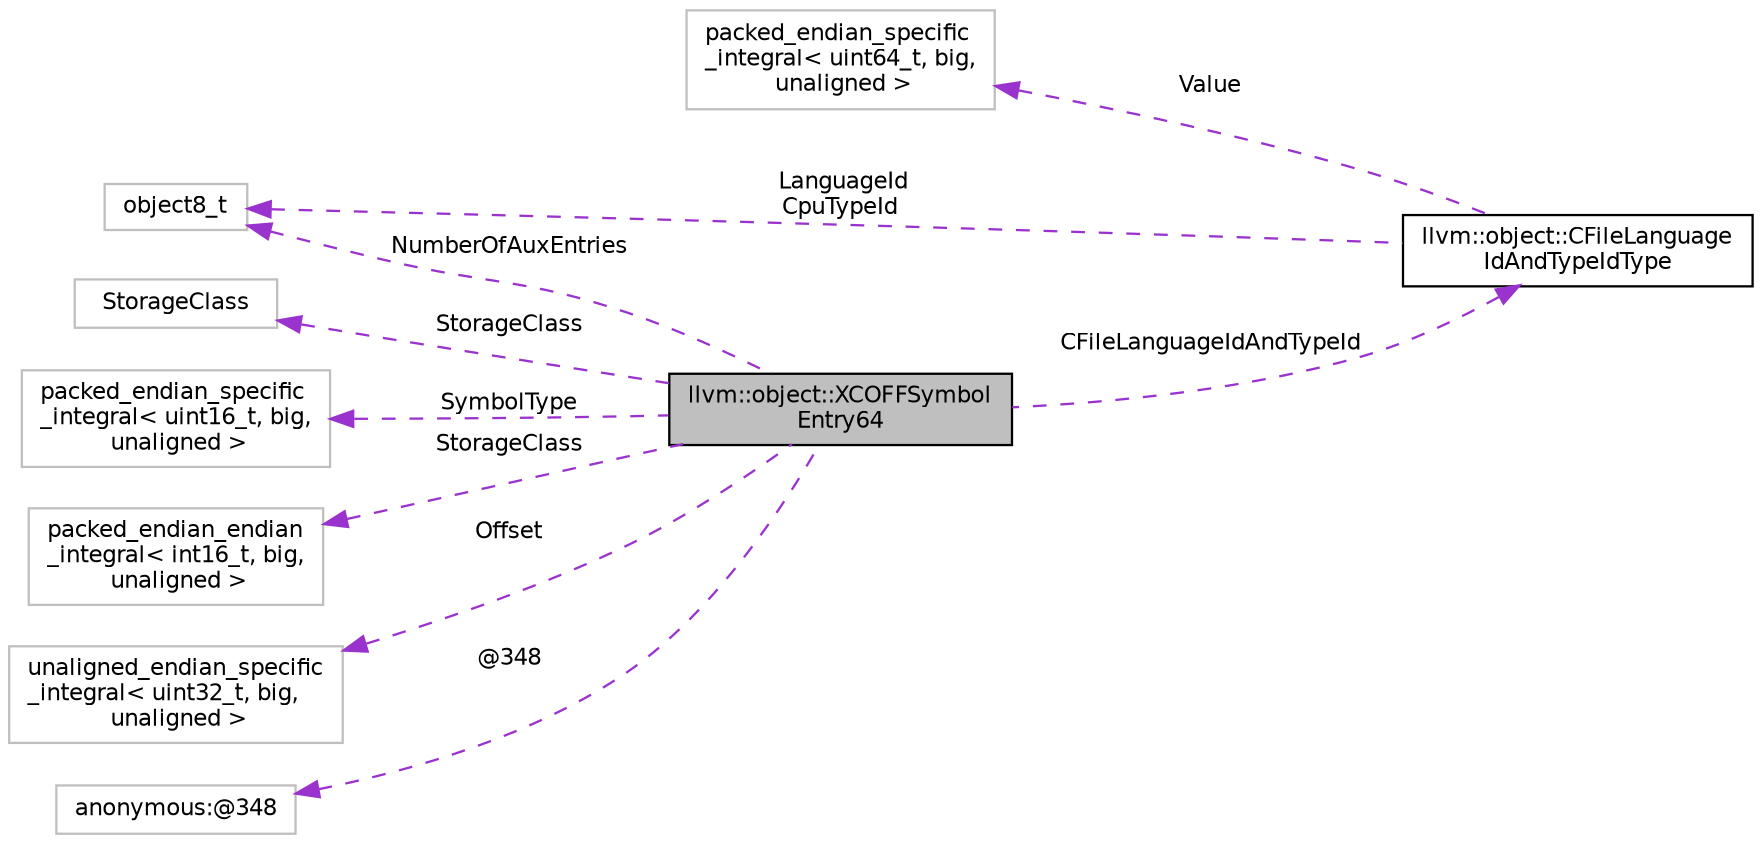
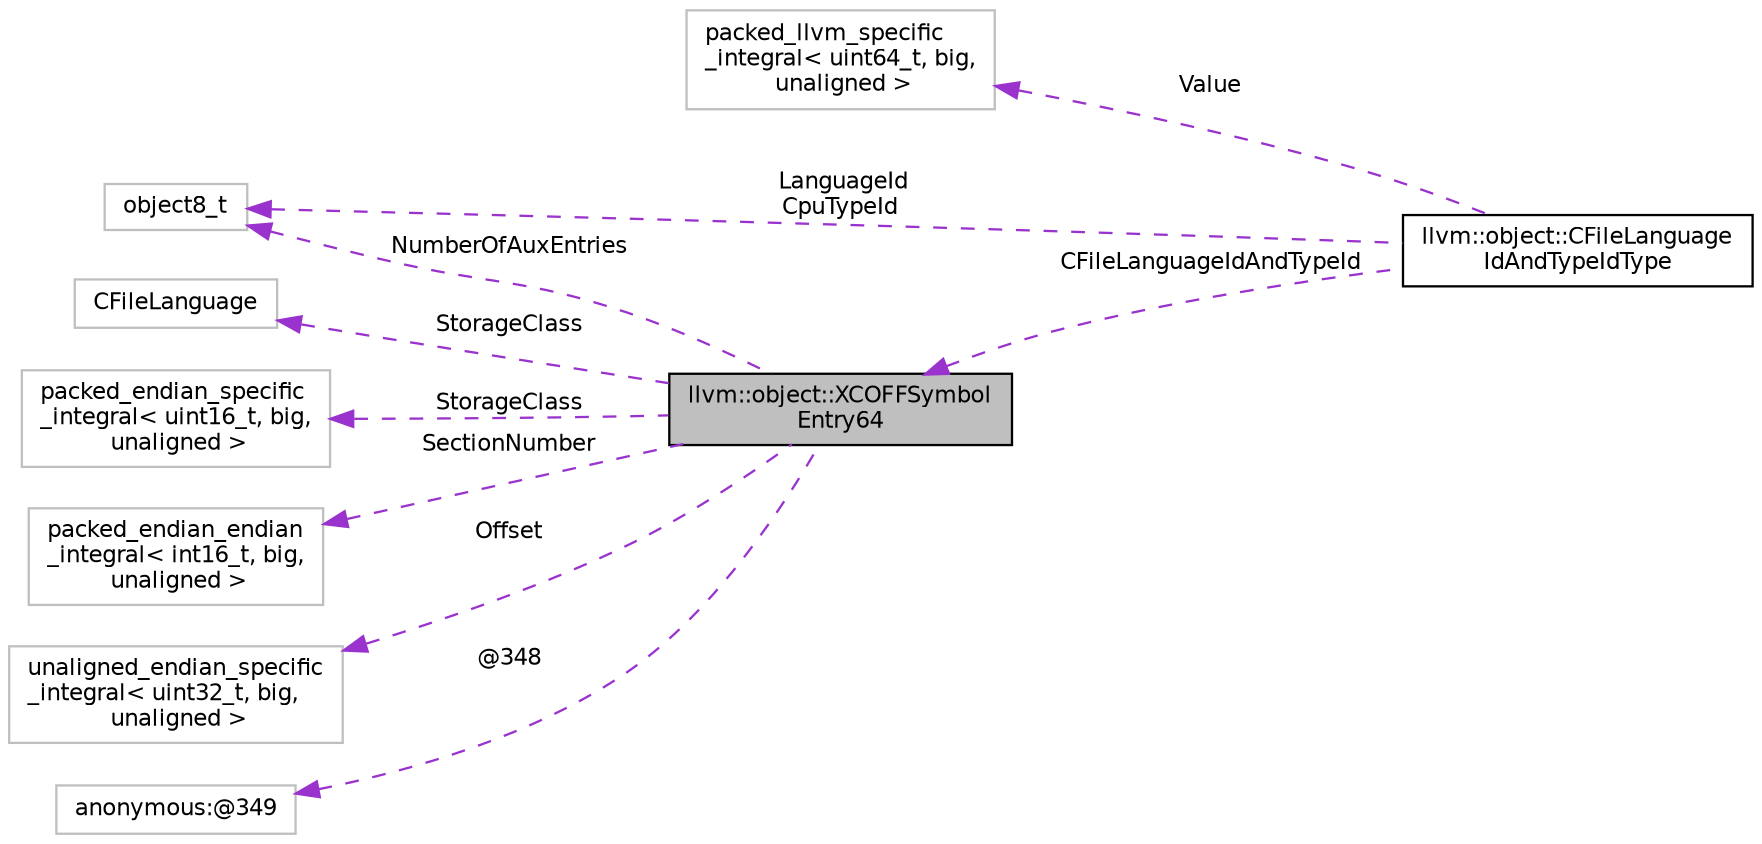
(841, 60) -> (841, 60)
(176, 304) -> (176, 304)
(1262, 380) -> (1172, 305)
(506, 404) -> (506, 404)
(506, 445) -> (506, 445)
(176, 810) -> (176, 810)
